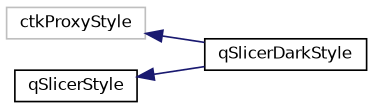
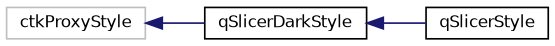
(179, 70) -> (405, 23)
